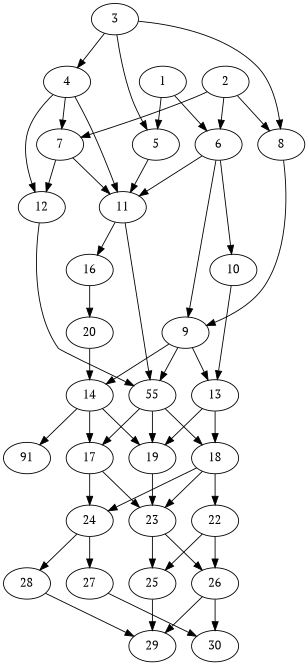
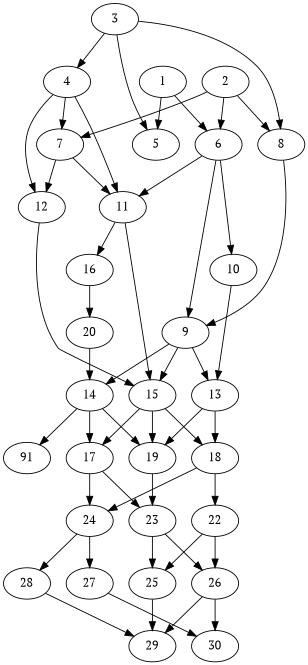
(141, 172) -> none
(152, 395) -> (152, 395)
(187, 486) -> none
